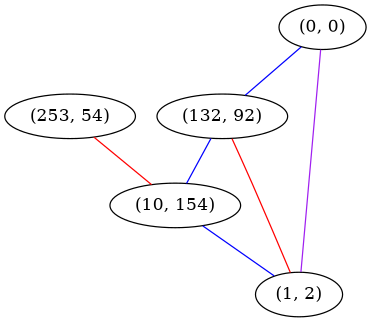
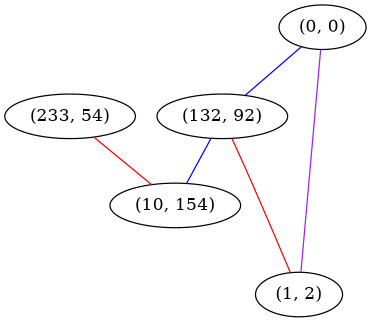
(70, 116) -> (70, 116)
(238, 251) -> none
